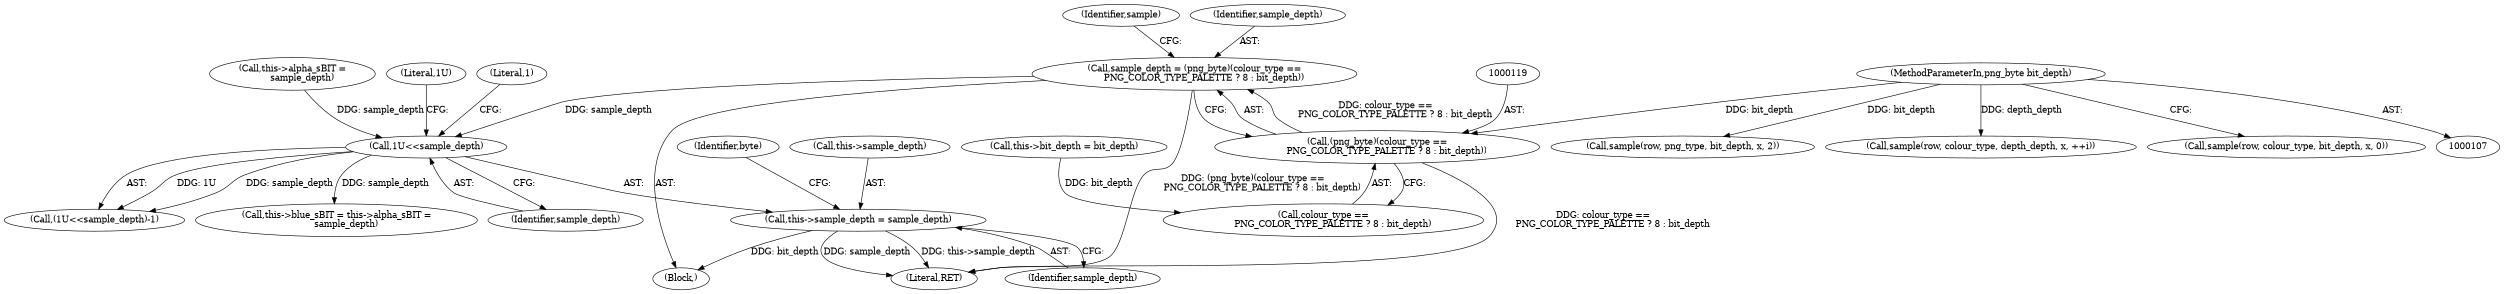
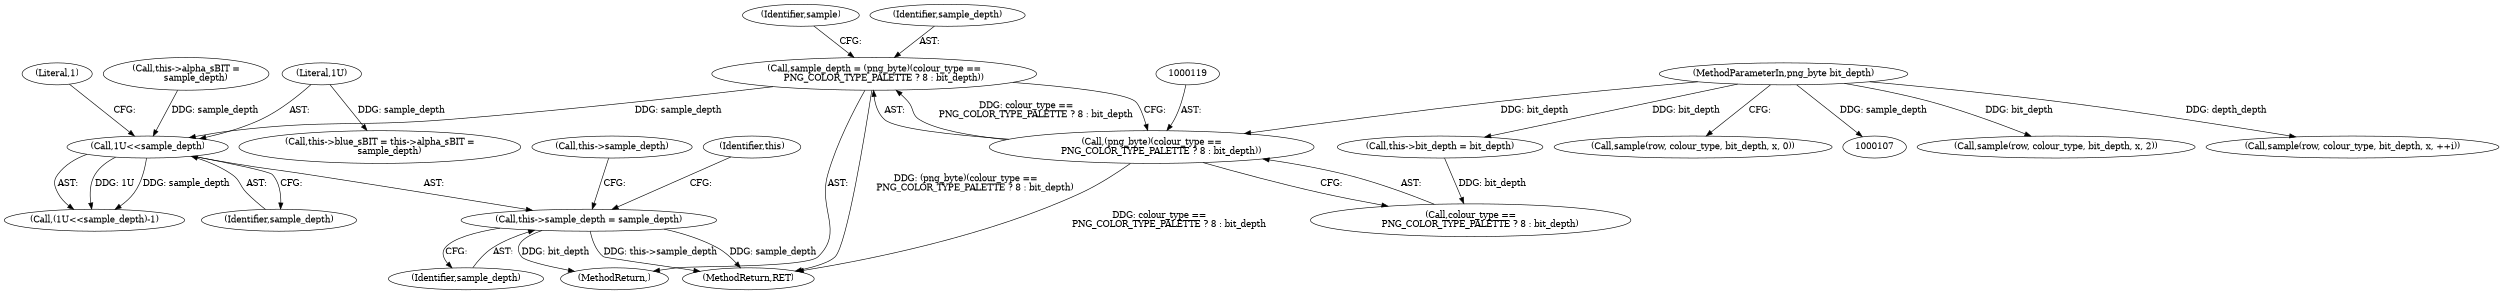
(439, 110) -> (301, 110)
none -> (1614, 110)
(2394, 110) -> (1883, 110)
(728, 147) -> (752, 147)
(1683, 147) -> (2056, 147)
(1981, 147) -> (2352, 147)
(346, 170) -> (347, 105)
(877, 184) -> (616, 184)
(681, 279) -> (614, 279)
(934, 279) -> (748, 279)
